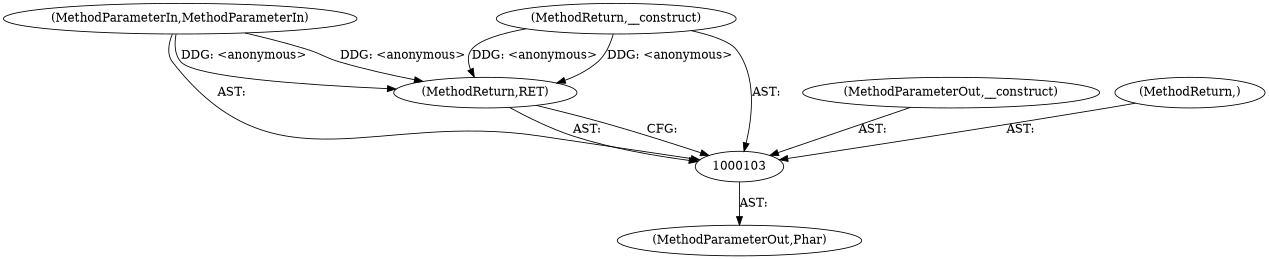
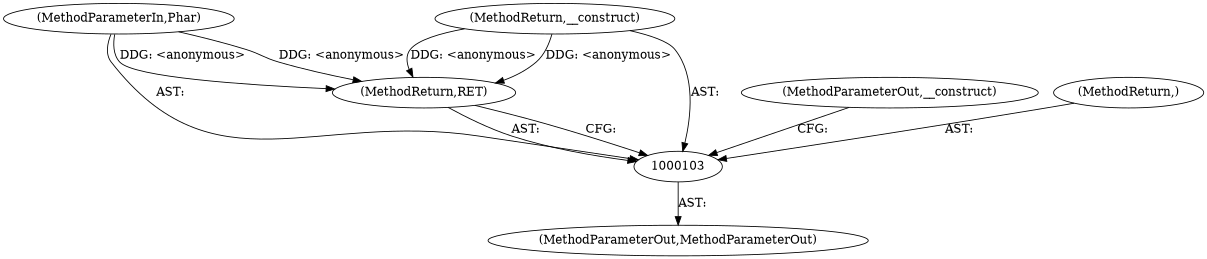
(180, 19) -> (119, 19)
(875, 130) -> (815, 130)
(739, 241) -> (678, 241)
